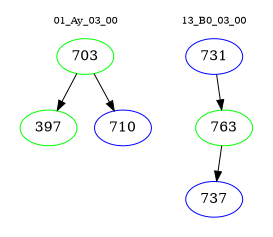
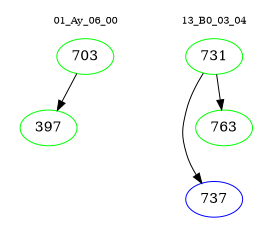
(86, 21) -> (86, 21)
(214, 21) -> (214, 21)
(214, 57) -> (214, 57)
(123, 128) -> none
(220, 158) -> (184, 123)
